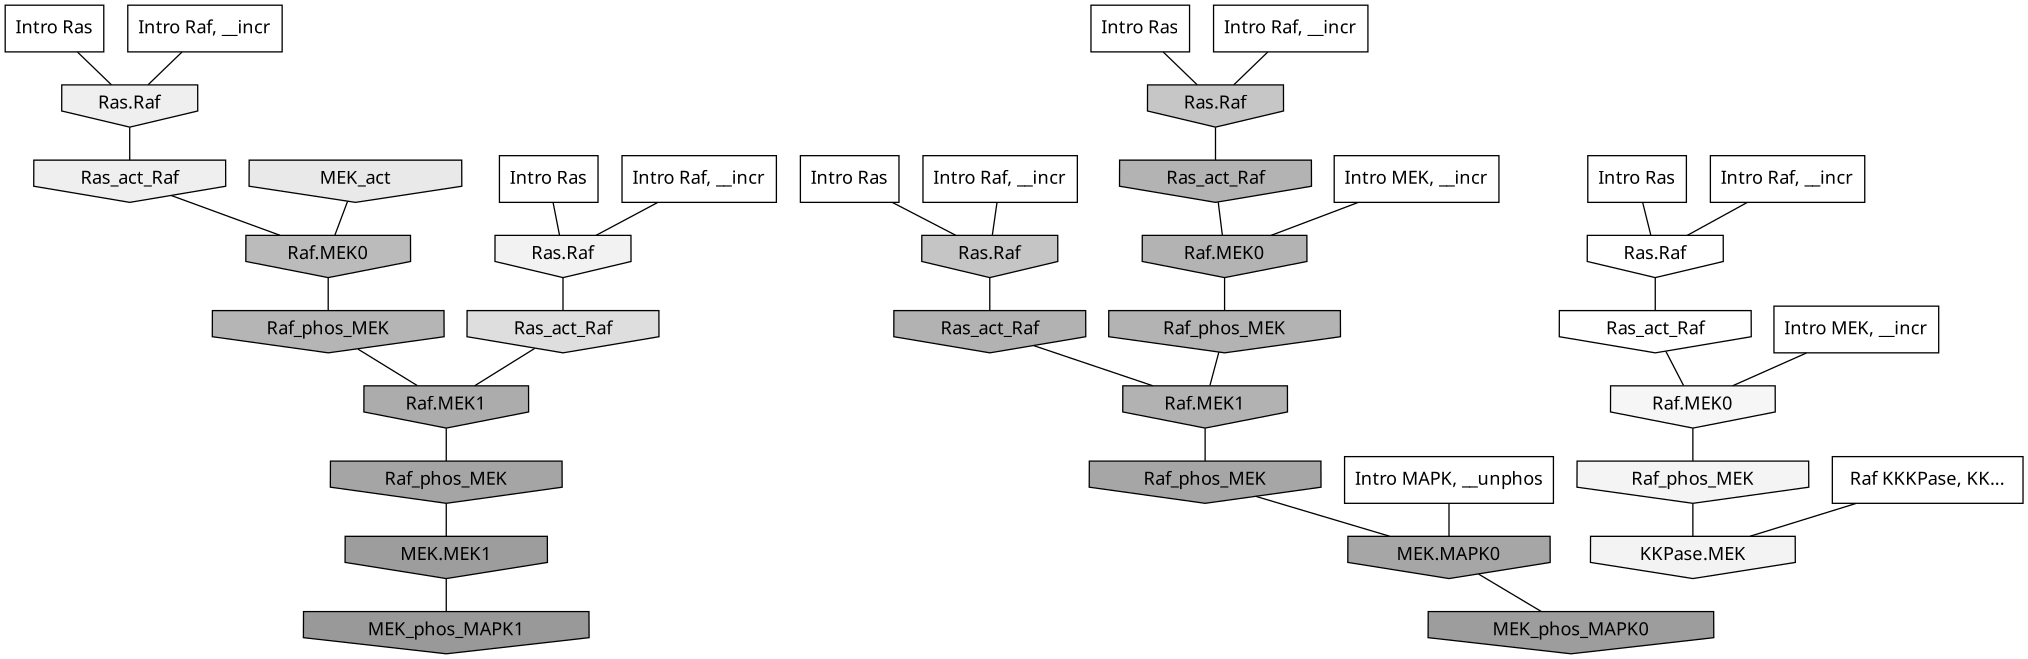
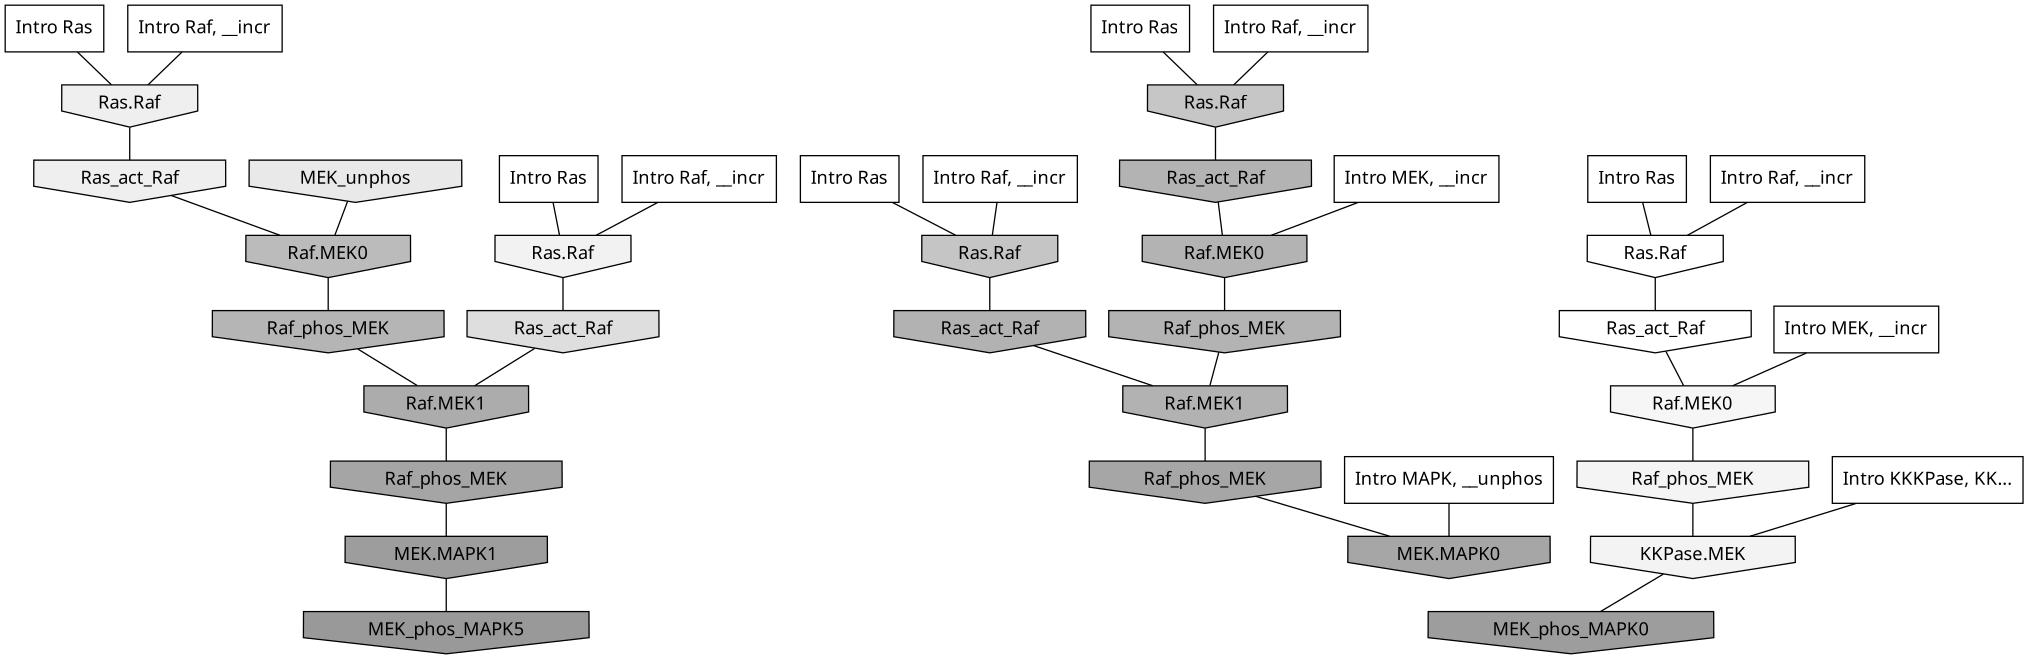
(355, 179) -> (355, 179)
(1928, 480) -> (1928, 480)
(446, 555) -> (446, 555)
(1510, 593) -> (1632, 593)
(446, 630) -> (446, 630)
